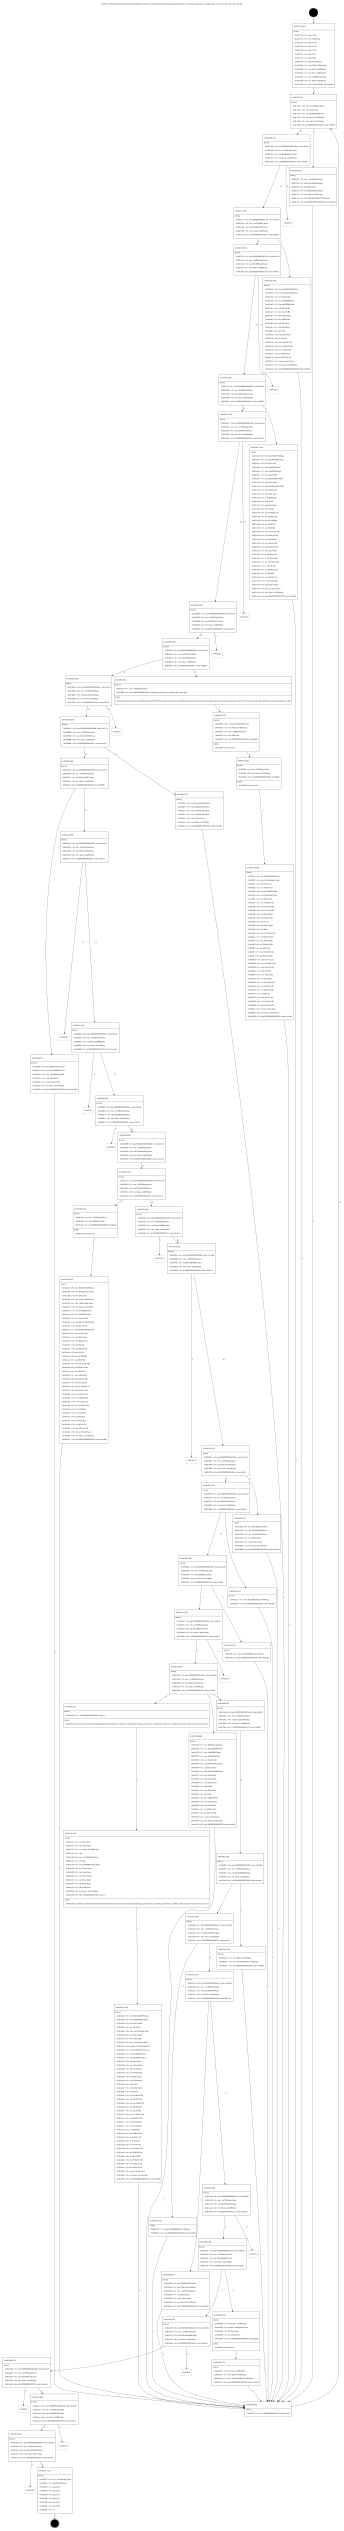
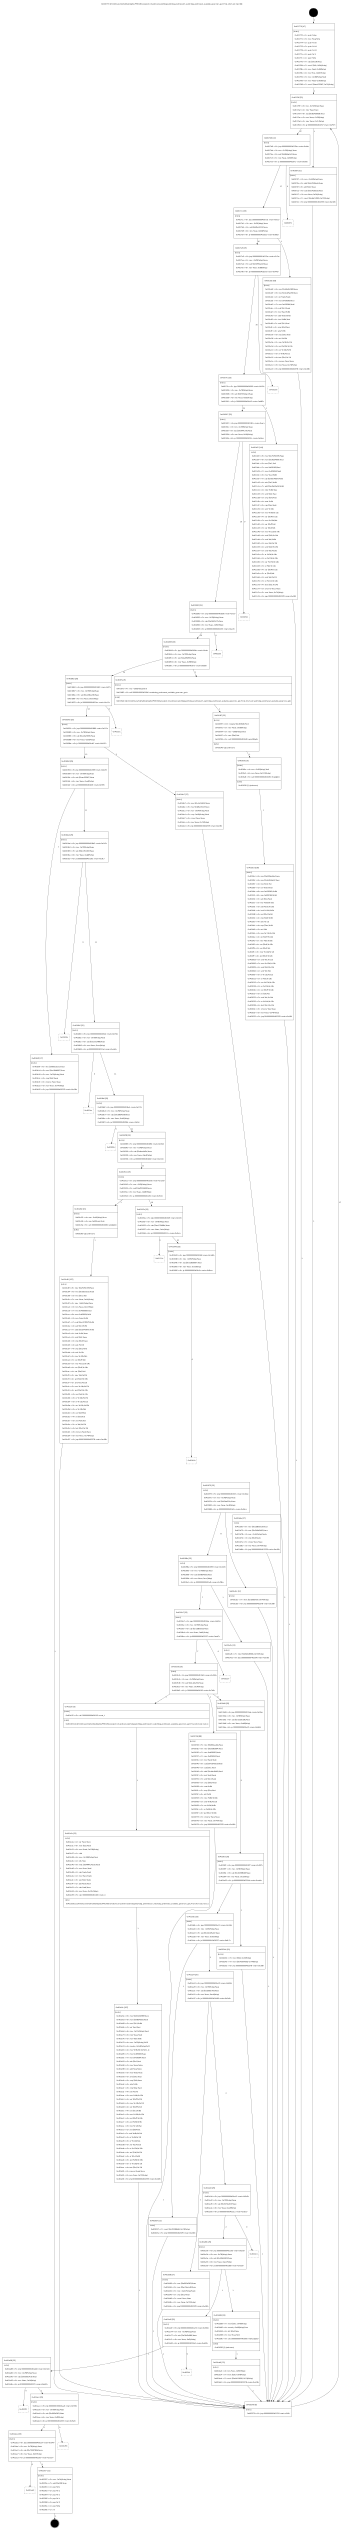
(226, 1461) -> none
